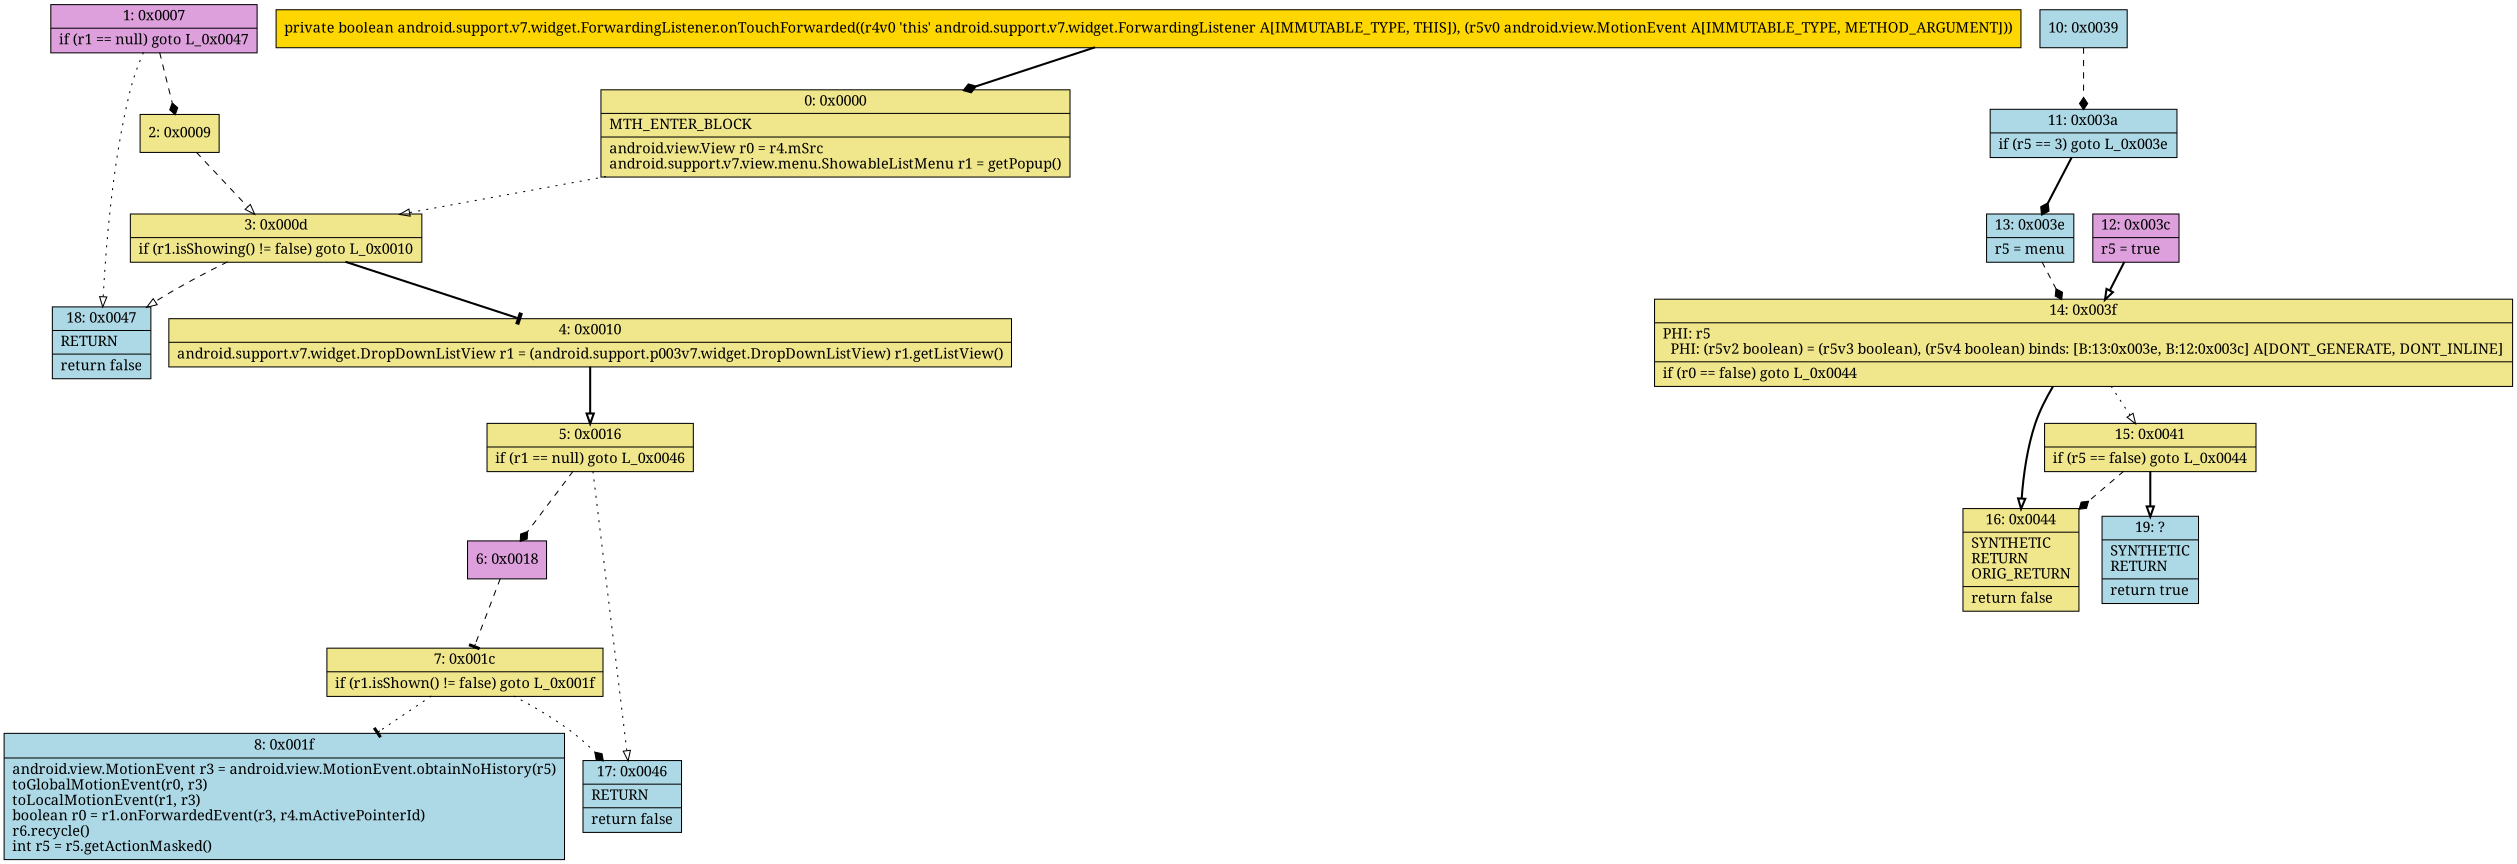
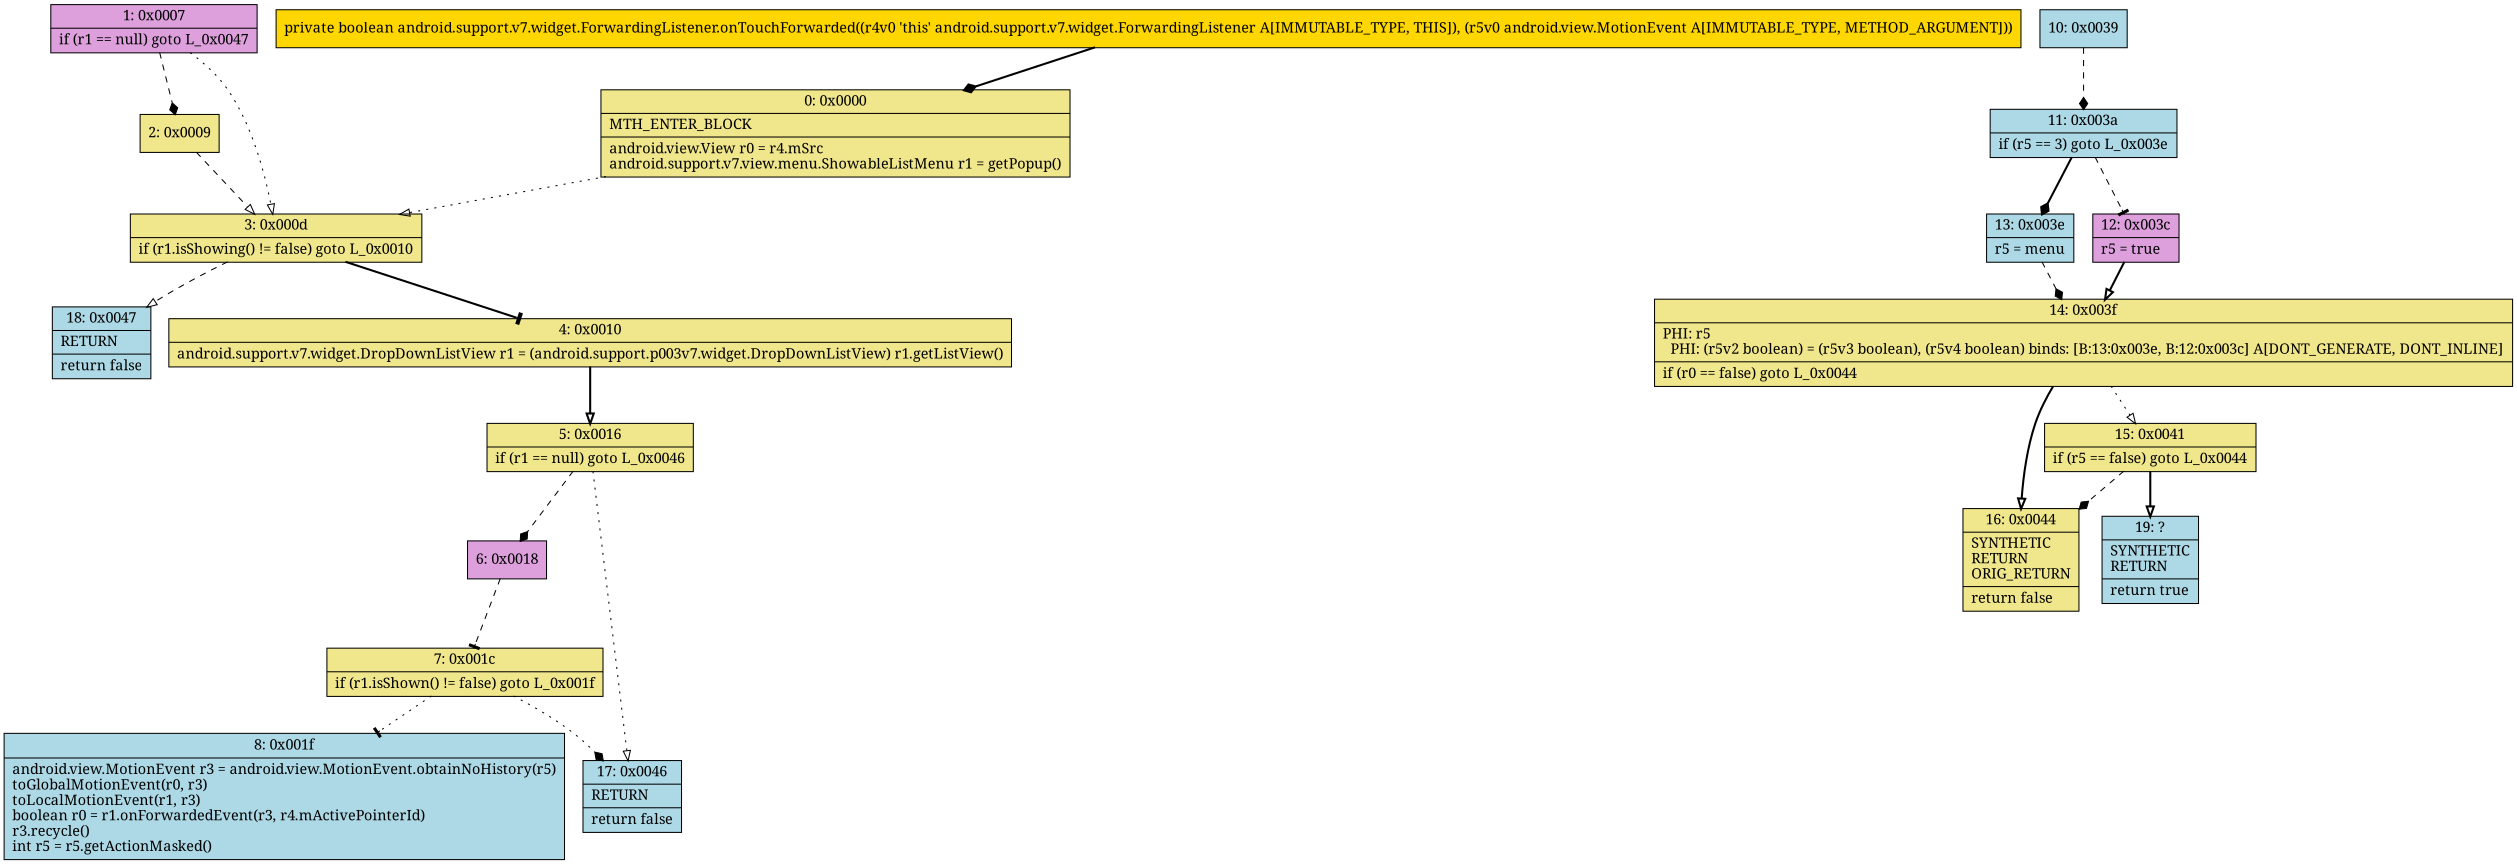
(115, 173) -> (245, 120)
none -> (2108, 183)
(51, 831) -> (51, 831)
